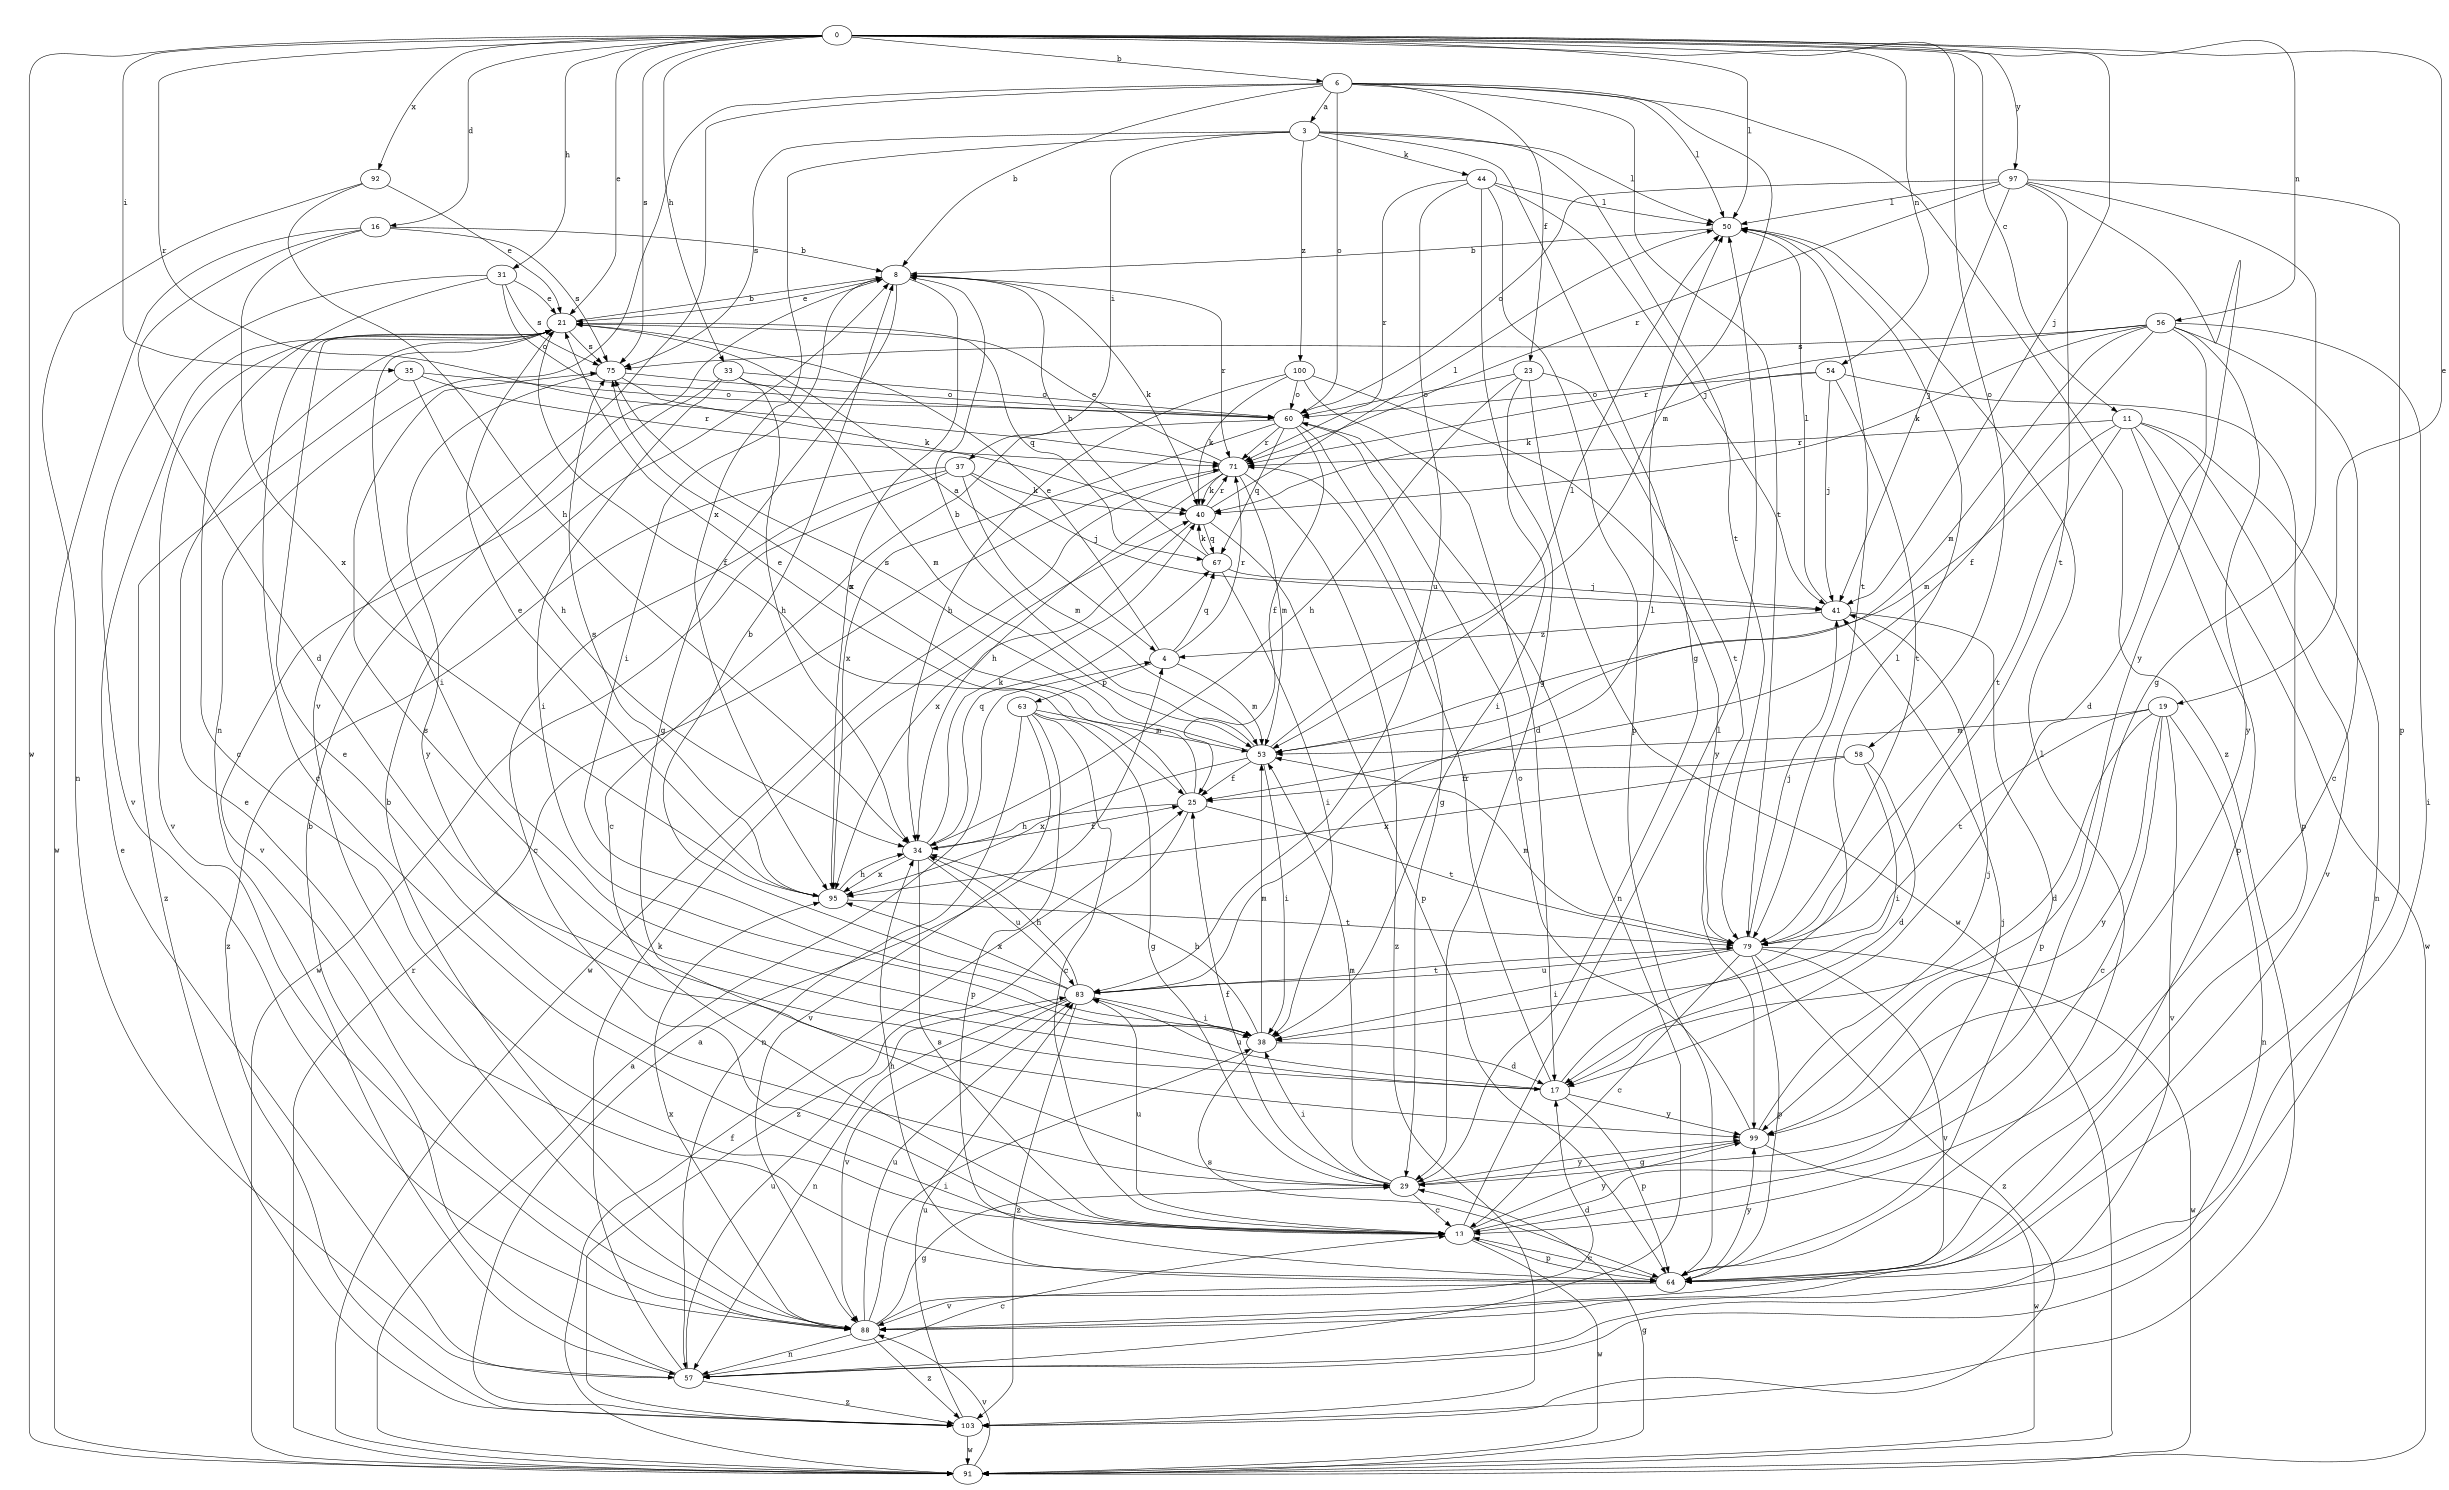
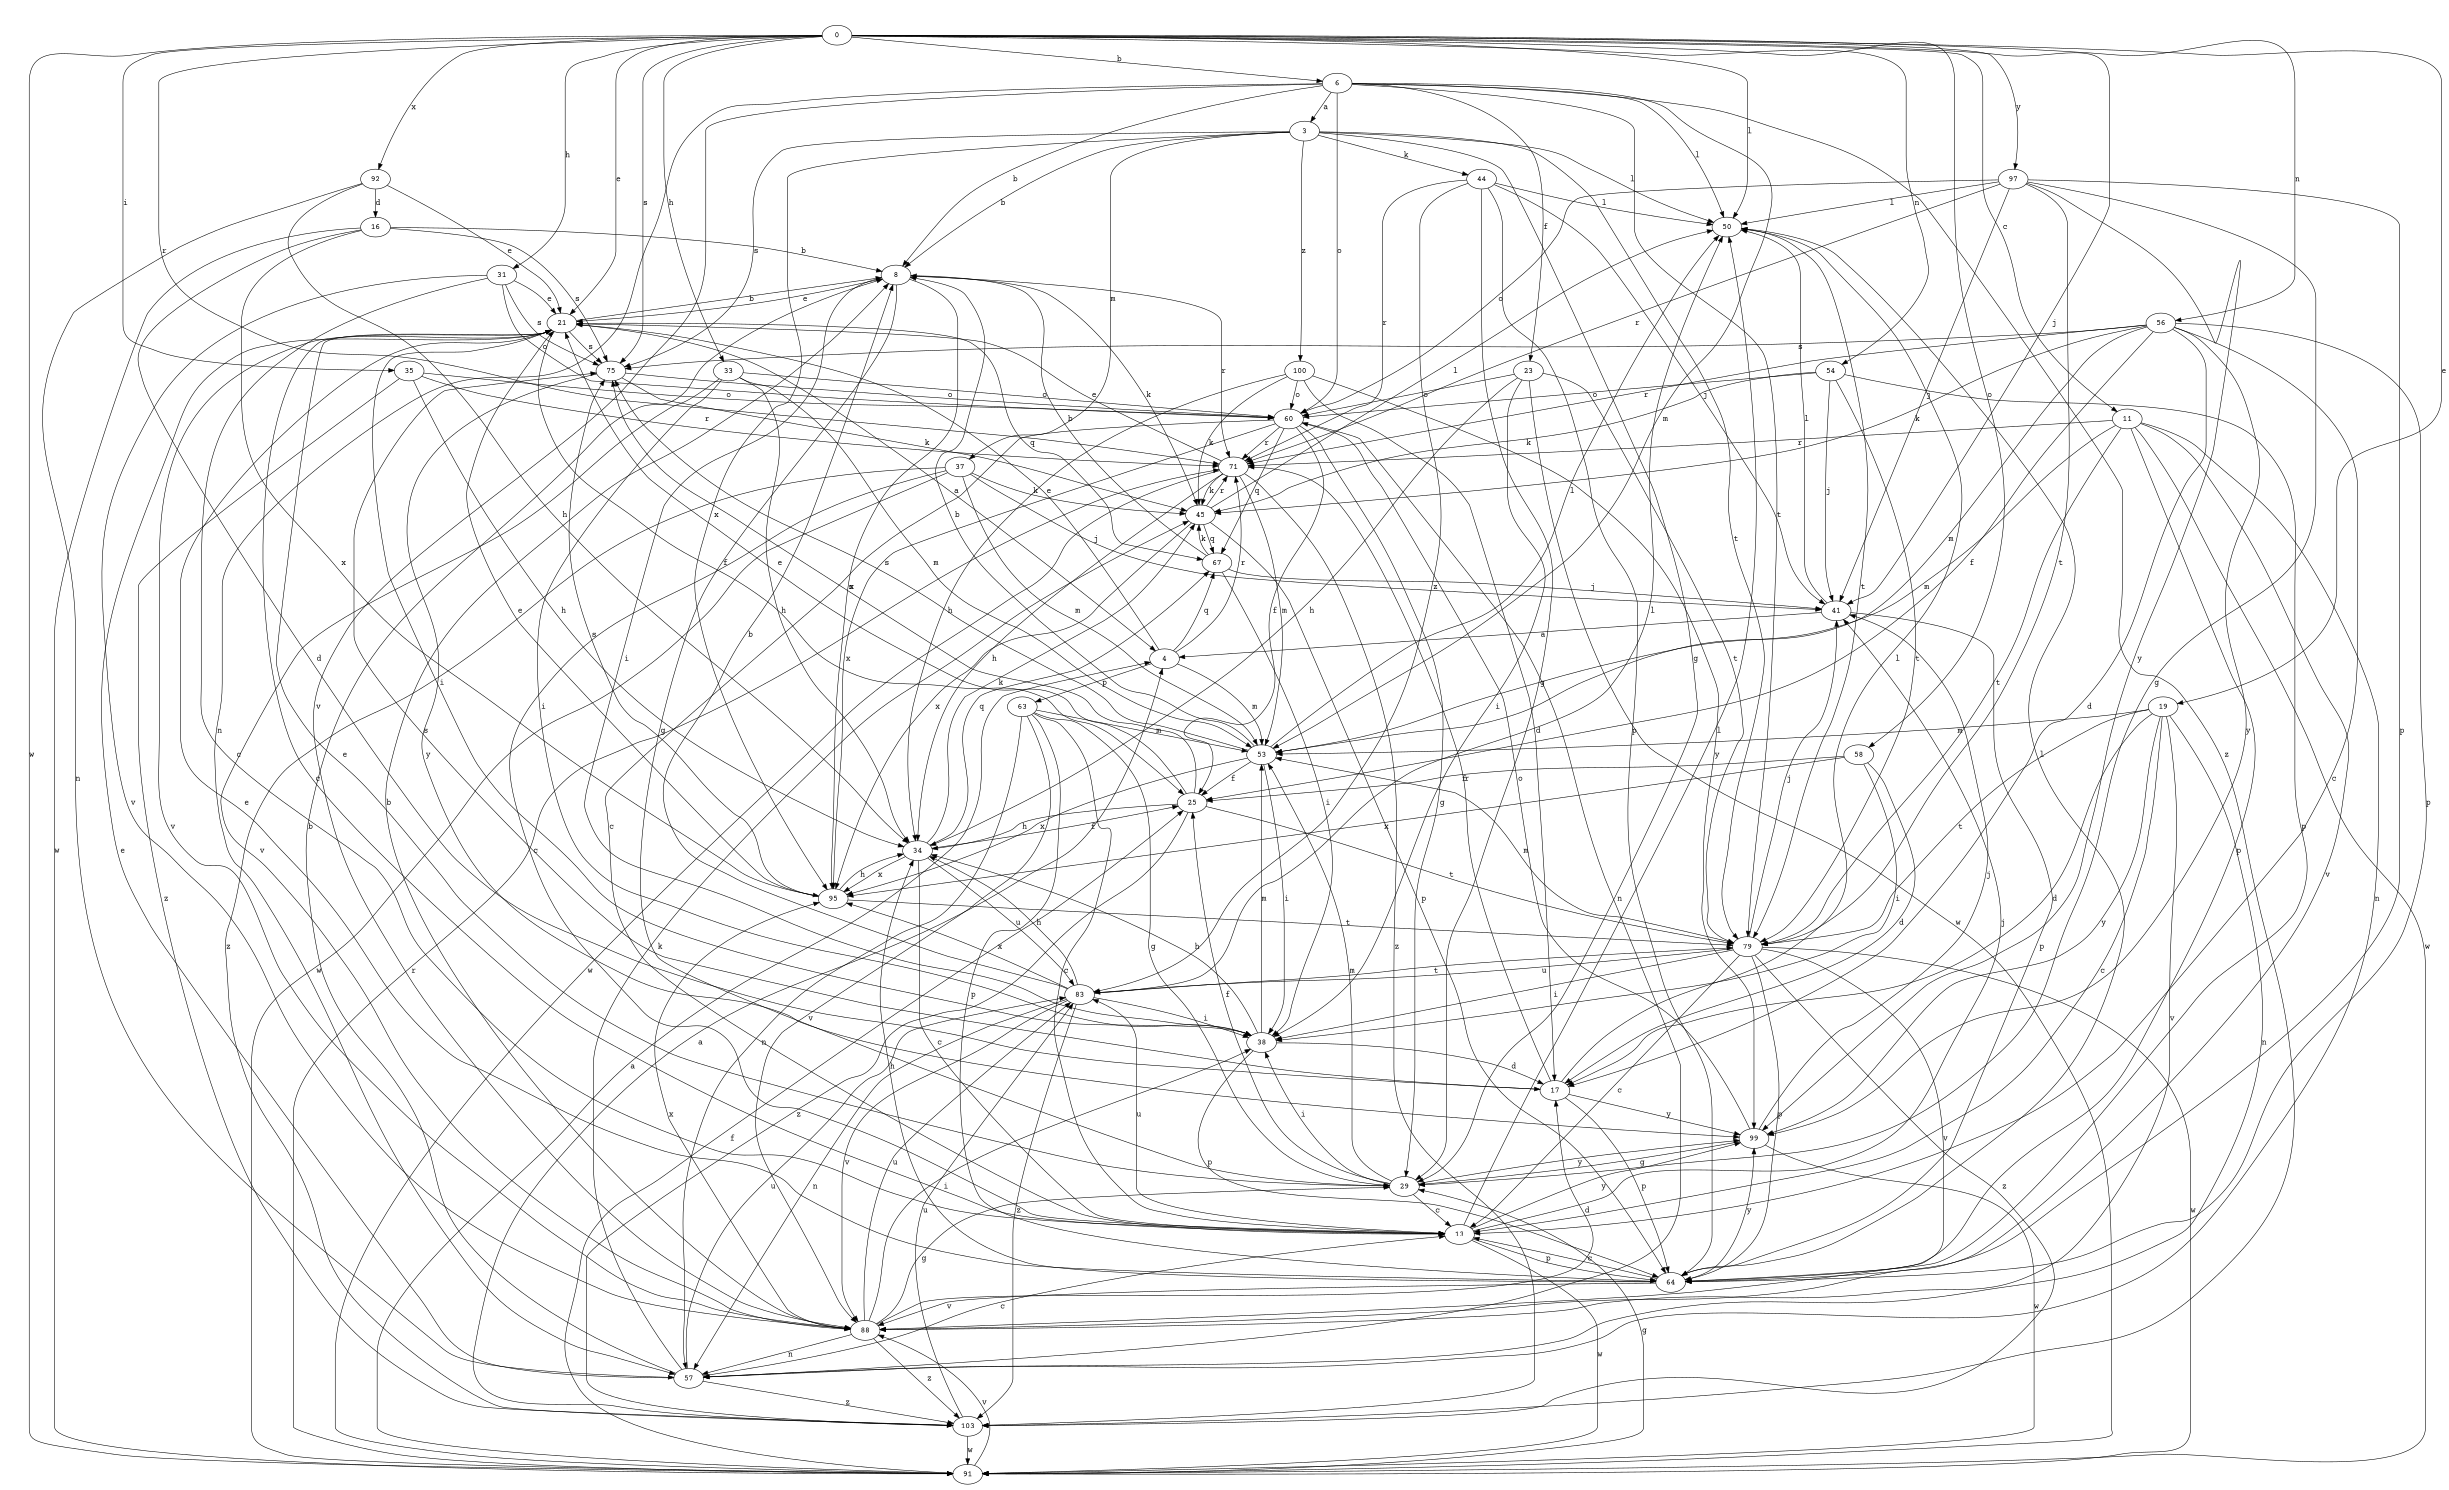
(547, 55) -> (376, 200)
(1315, 257) -> (1086, 157)
(1113, 299) -> (1113, 299)
(1200, 515) -> (1200, 515)
(1436, 587) -> (1436, 587)
(1543, 635) -> (1543, 635)
(2429, 803) -> (2429, 803)
(940, 1043) -> (940, 1043)
(1315, 1066) -> none
(1210, 1163) -> (1210, 1163)
